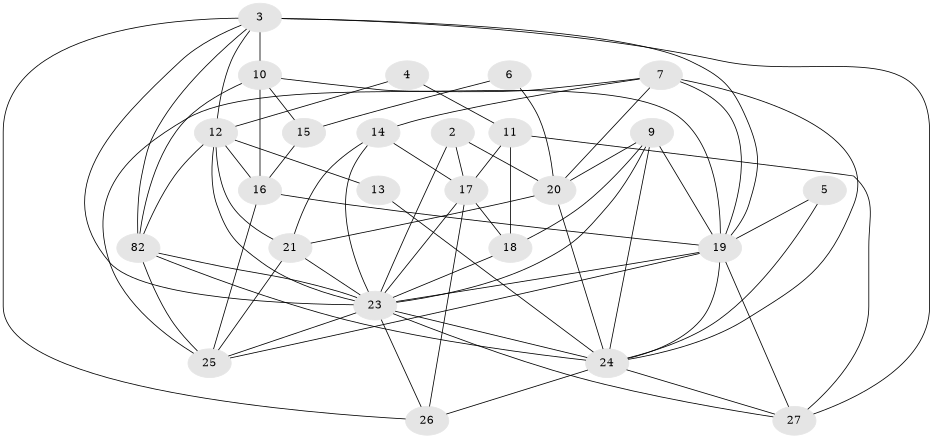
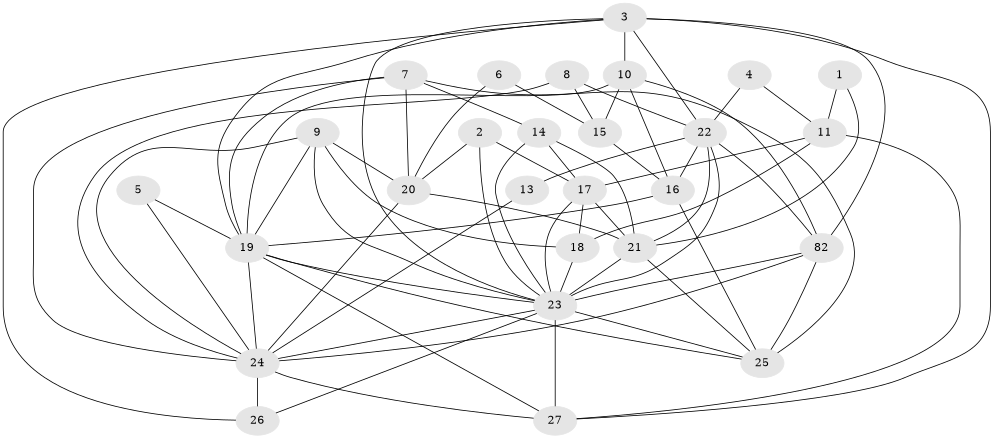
none -> (567, 75)
none -> (840, 75)
(216, 133) -> (705, 133)
(448, 301) -> (610, 219)
